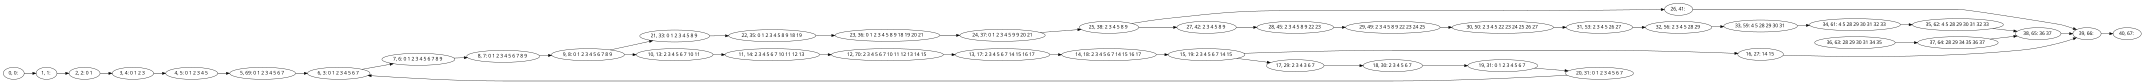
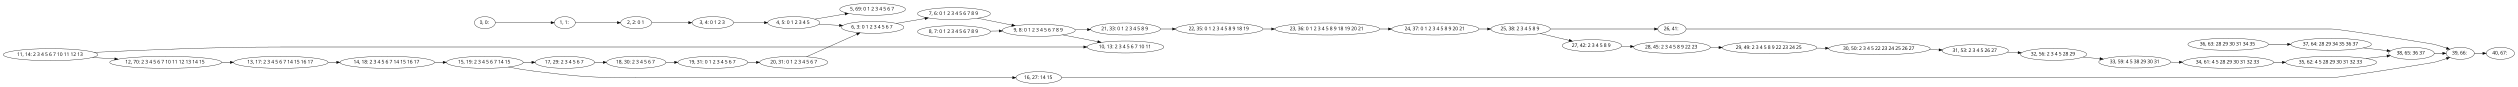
(1761, 26) -> (2135, 62)
(1003, 35) -> (1435, 29)
(717, 55) -> (589, 47)
(459, 58) -> (995, 22)
(1295, 66) -> (565, 62)
(300, 73) -> (829, 25)
